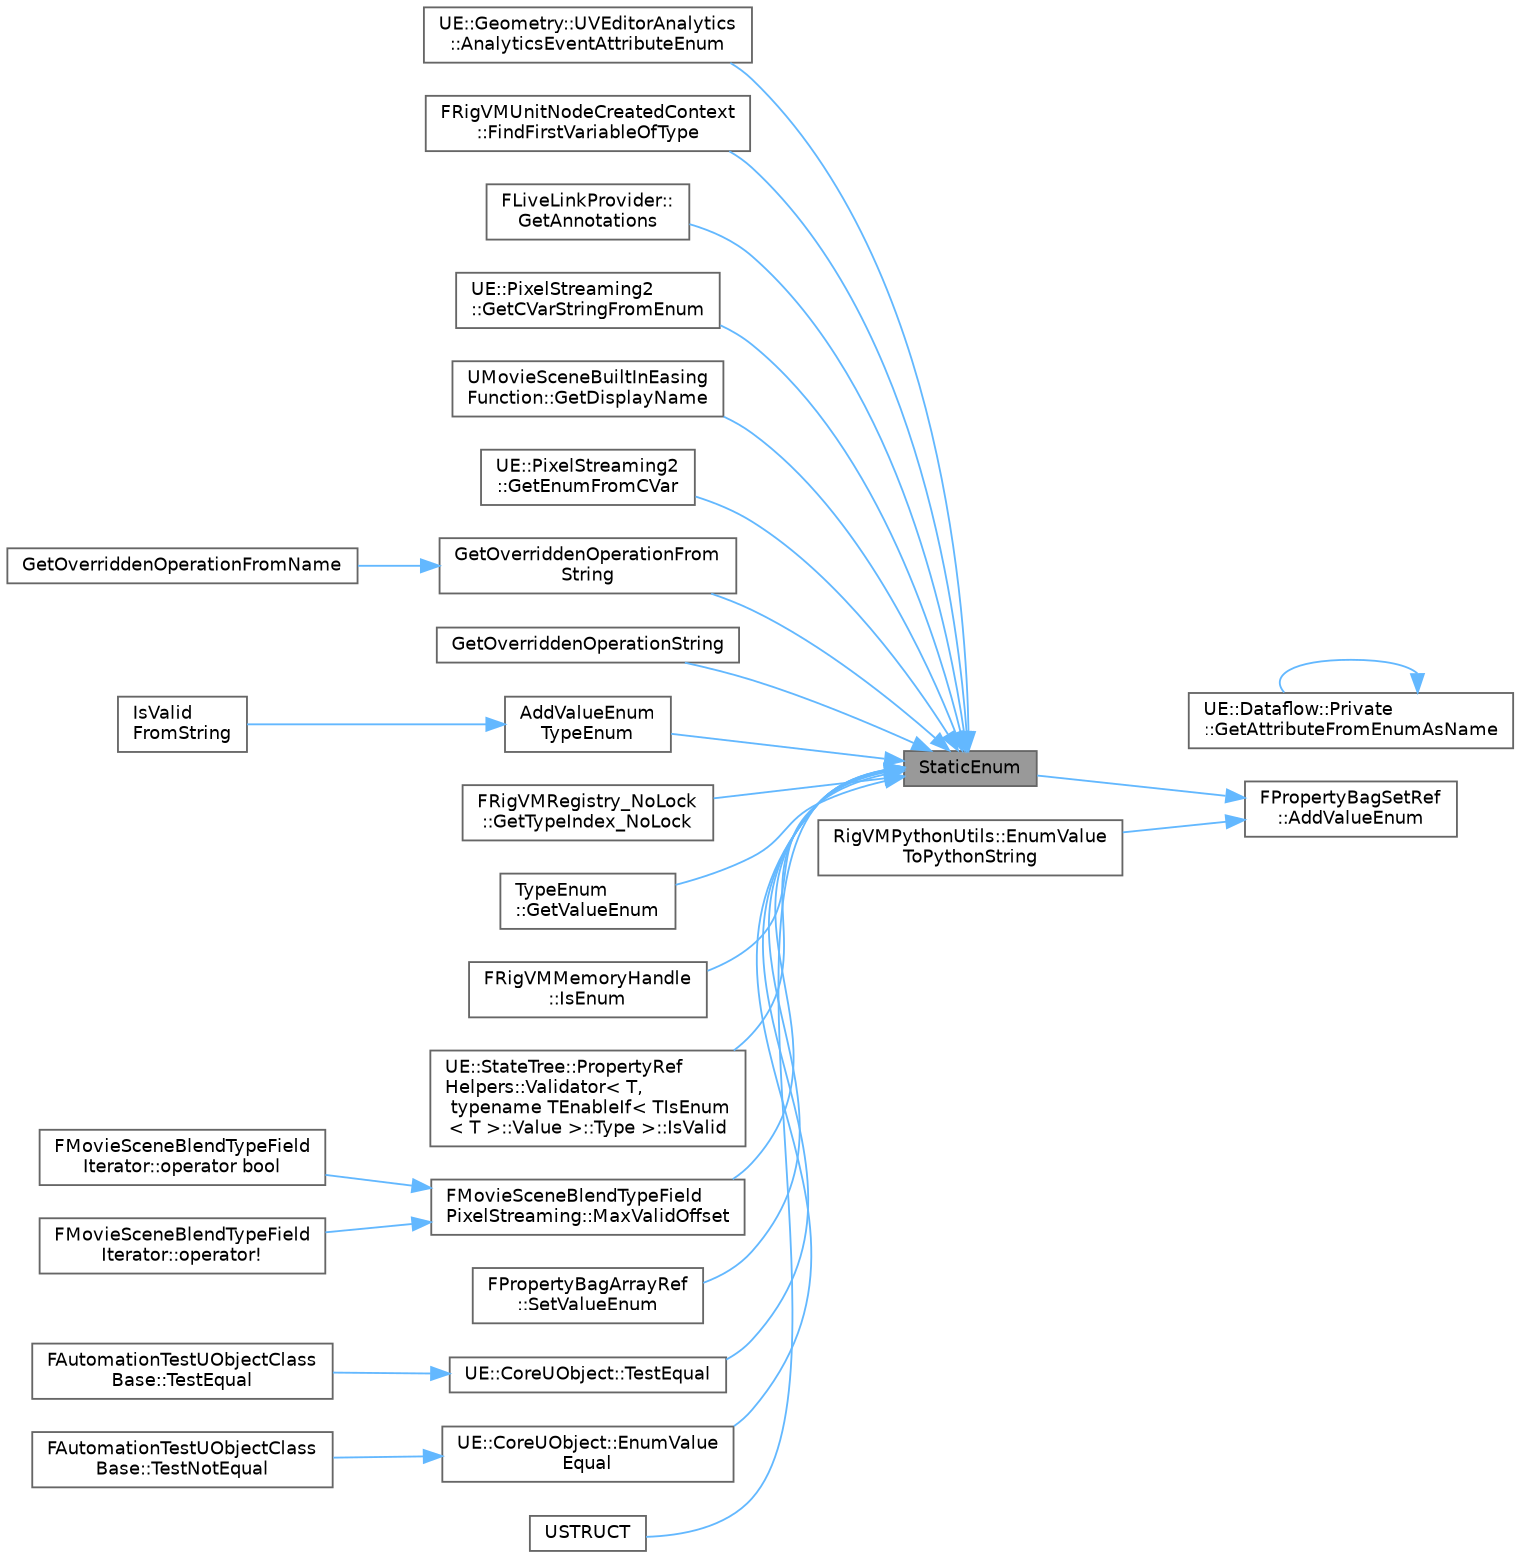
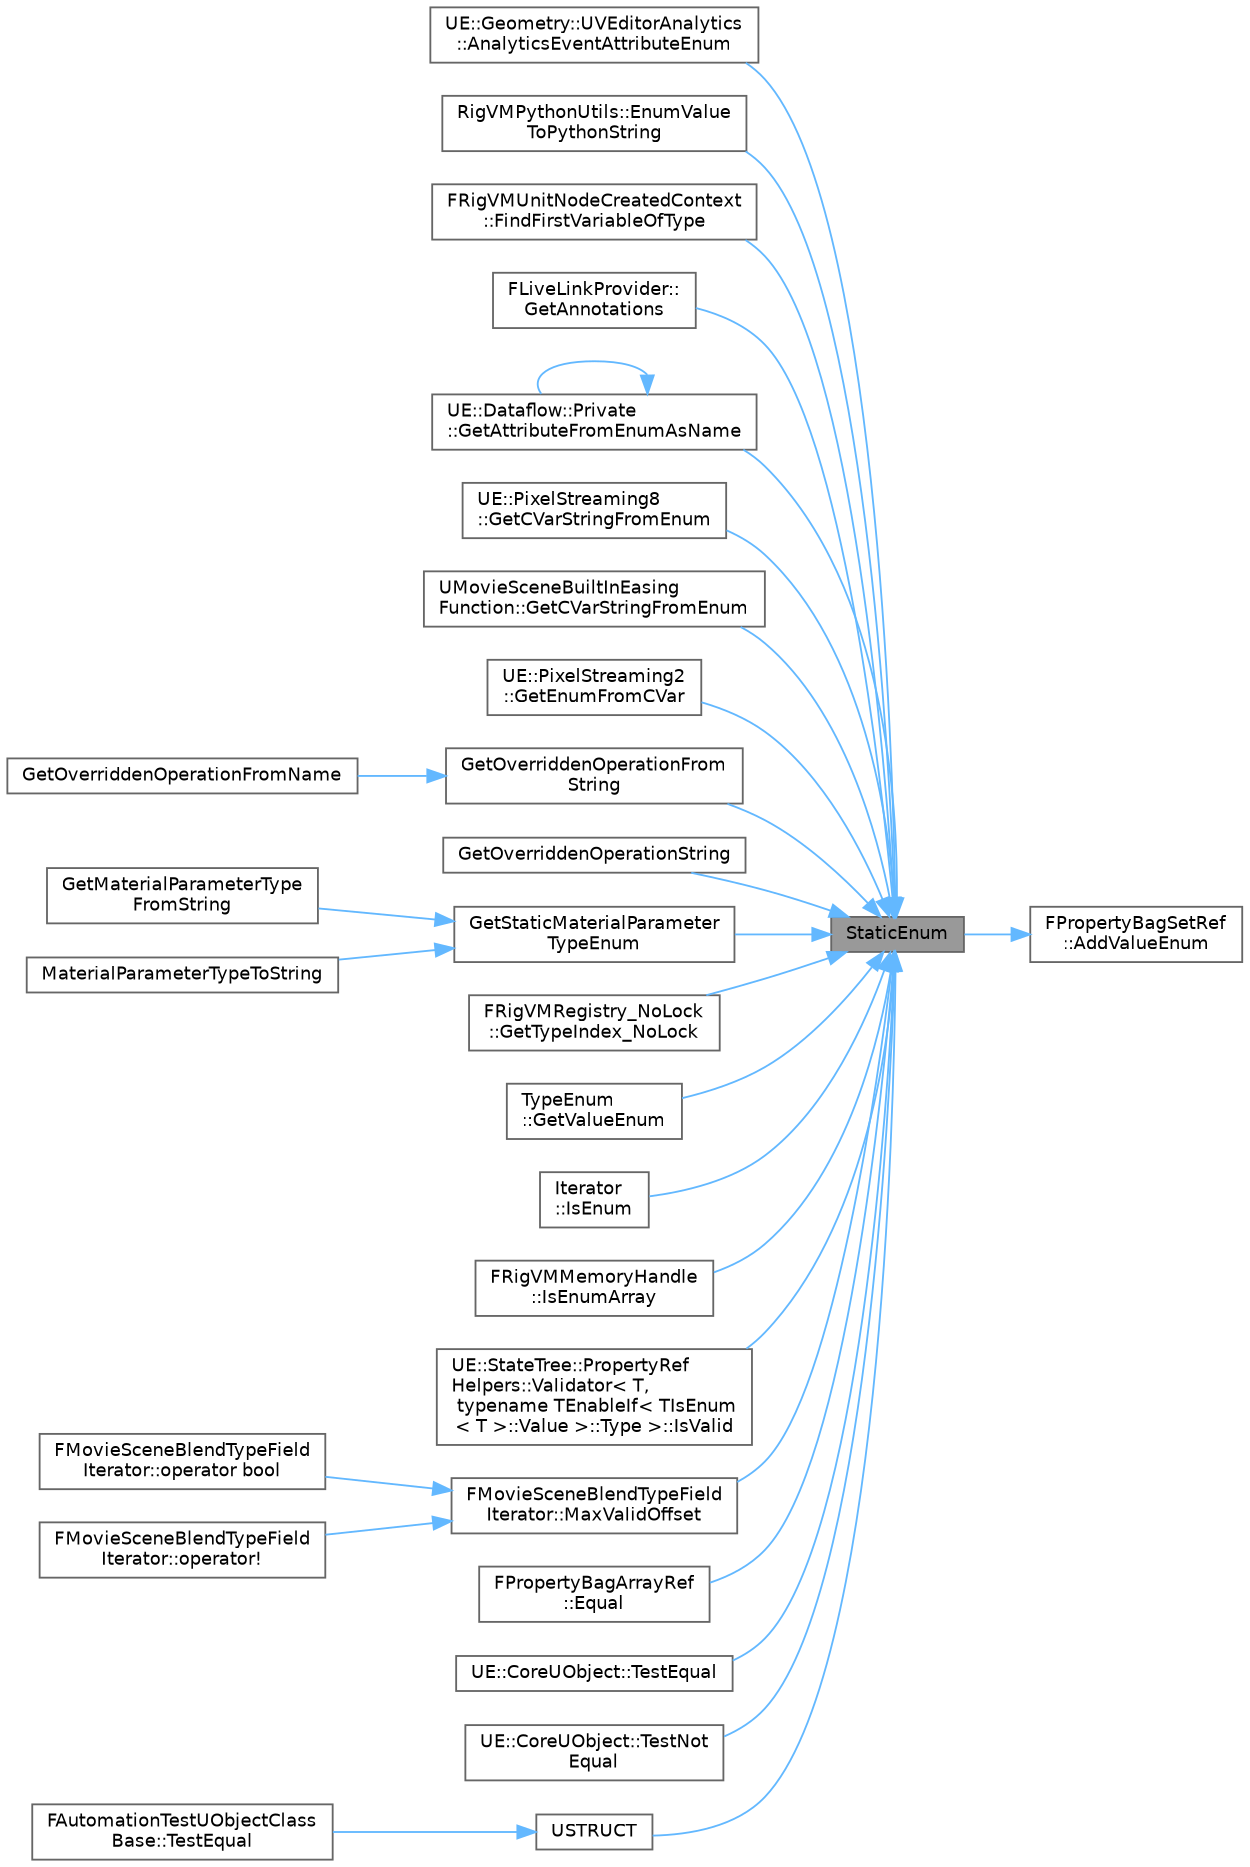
(588, 300) -> (594, 511)
(588, 389) -> (594, 599)
none -> (833, 564)
(182, 724) -> (182, 896)
(588, 724) -> (594, 934)
(1174, 827) -> (861, 493)
none -> (182, 975)
(588, 990) -> (594, 1200)
(588, 1207) -> (594, 1506)
none -> (594, 1288)
(588, 1296) -> (594, 1594)
(382, 1373) -> (425, 1832)
(588, 1454) -> (594, 1753)
(182, 1460) -> none
